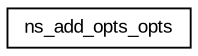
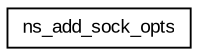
(99, 28) -> (99, 28)
